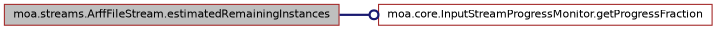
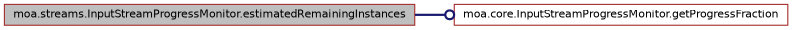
(172, 15) -> (210, 15)
